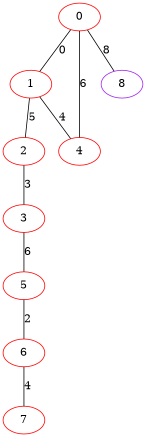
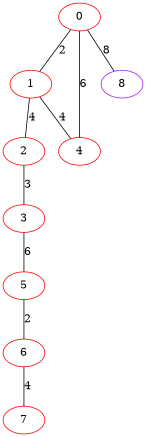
(63, 51) -> (63, 51)
(32, 118) -> (32, 118)
